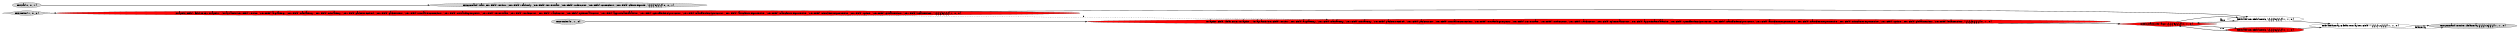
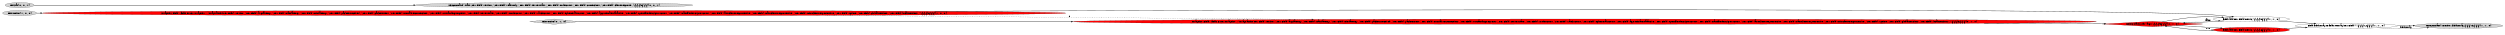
(27, 13) -> (20, 13)
(568, 22) -> (554, 22)
